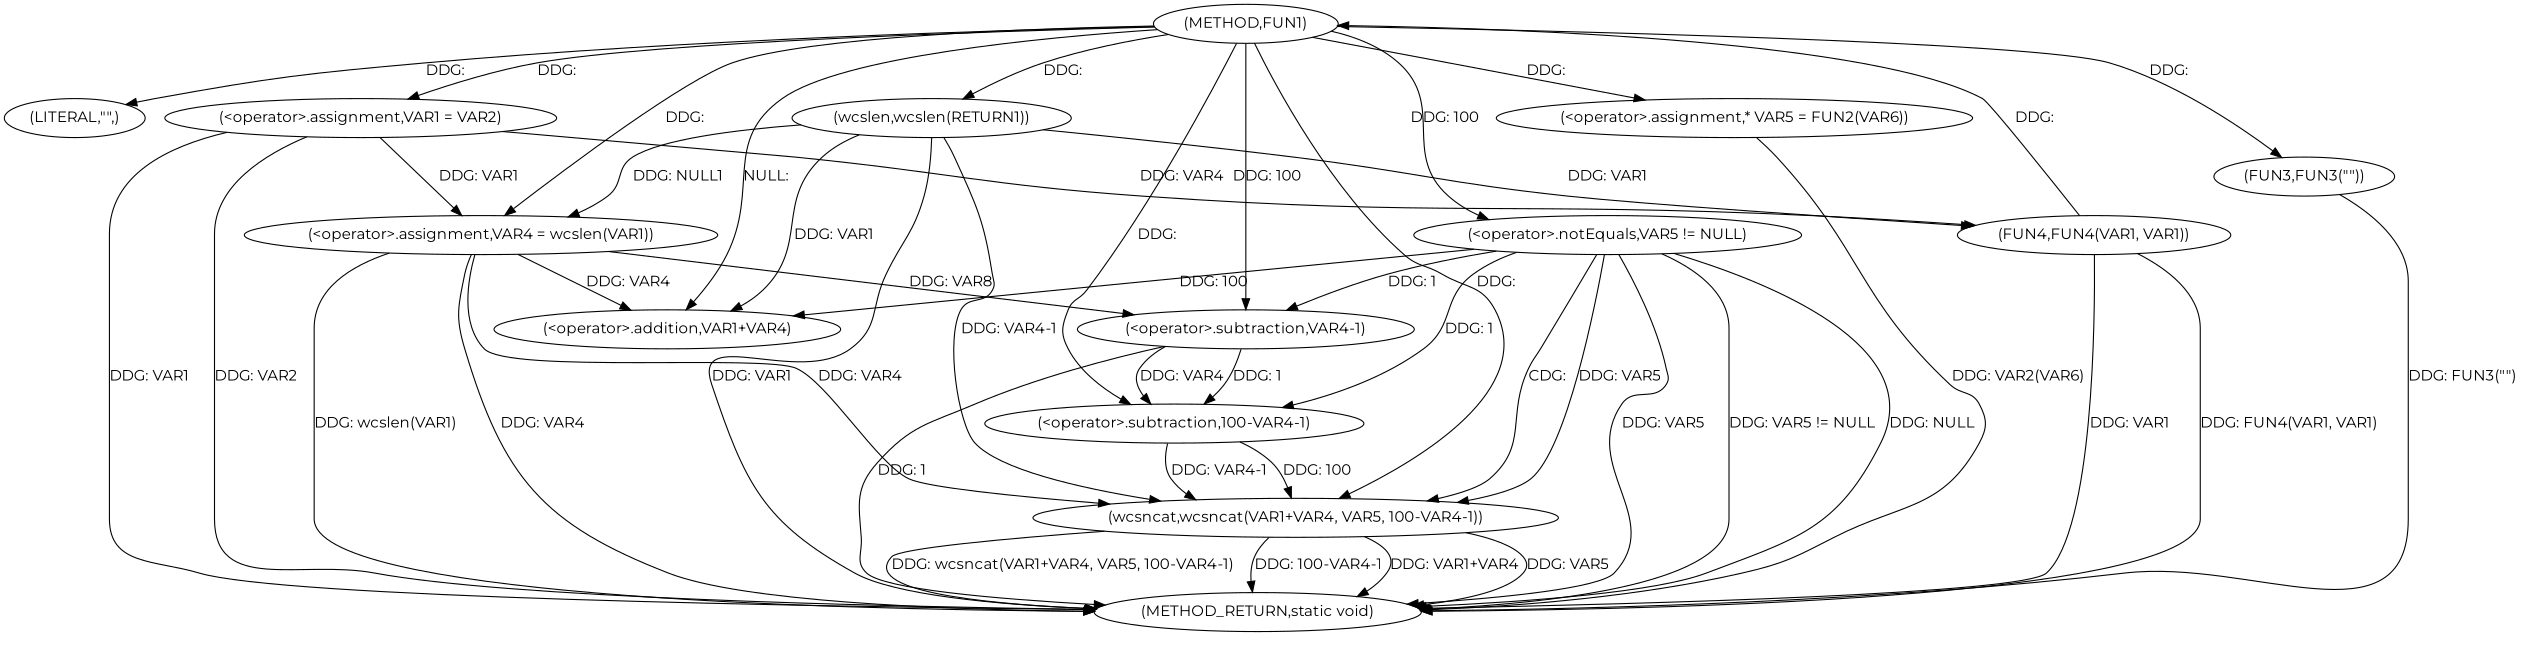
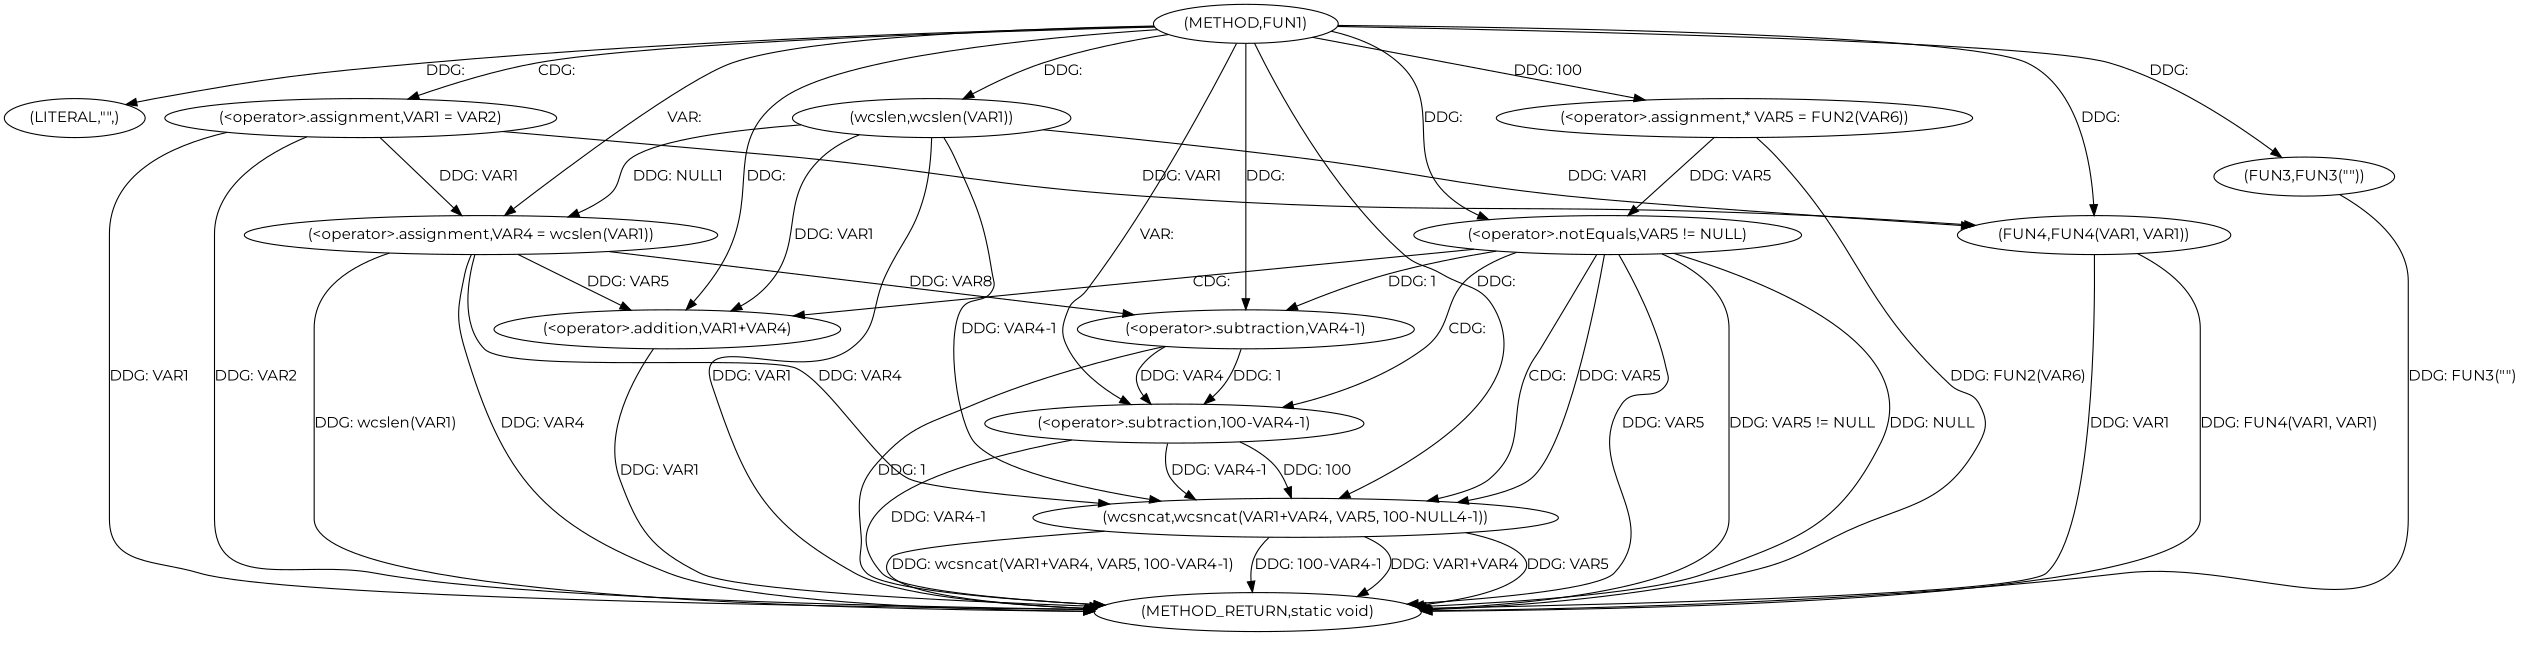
(1745, 47) -> (1765, 36)
(559, 71) -> (559, 71)
(1548, 71) -> (1548, 71)
(687, 118) -> (687, 118)
(932, 118) -> (932, 118)
(1445, 118) -> (1445, 118)
none -> (1675, 173)
(768, 177) -> (768, 177)
(1182, 177) -> (1182, 177)
(1268, 177) -> (1268, 177)
(1159, 235) -> (1159, 235)
(628, 282) -> (628, 282)
(1214, 282) -> (1214, 282)
(1470, 329) -> (1470, 329)
(2018, 376) -> (2018, 376)
(1296, 518) -> (1296, 518)
none -> (868, 534)
none -> (761, 586)
